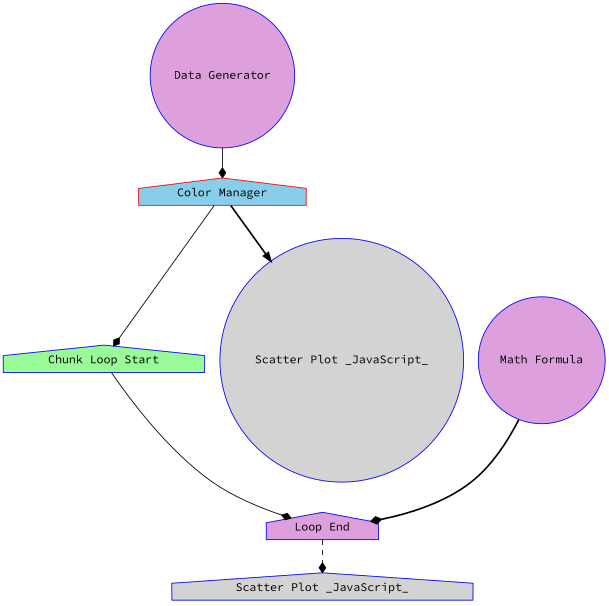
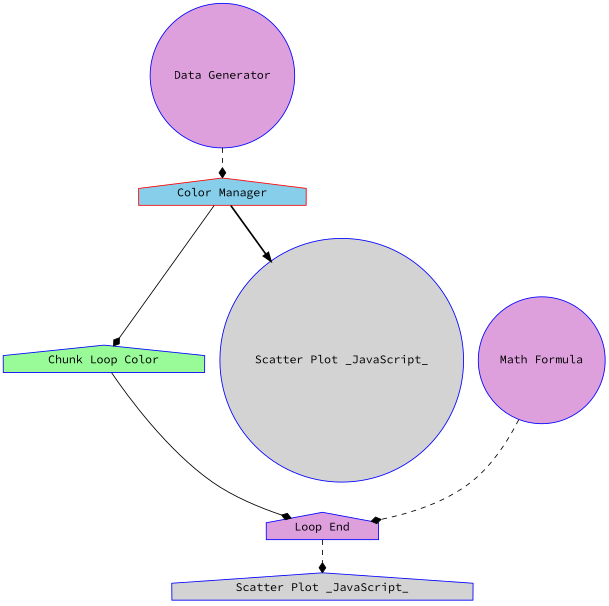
(222, 158) -> (222, 158)
(104, 360) -> (104, 360)
(463, 488) -> (463, 488)
